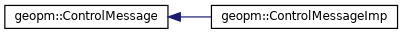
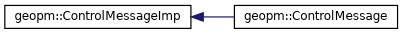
(196, 17) -> (219, 17)
